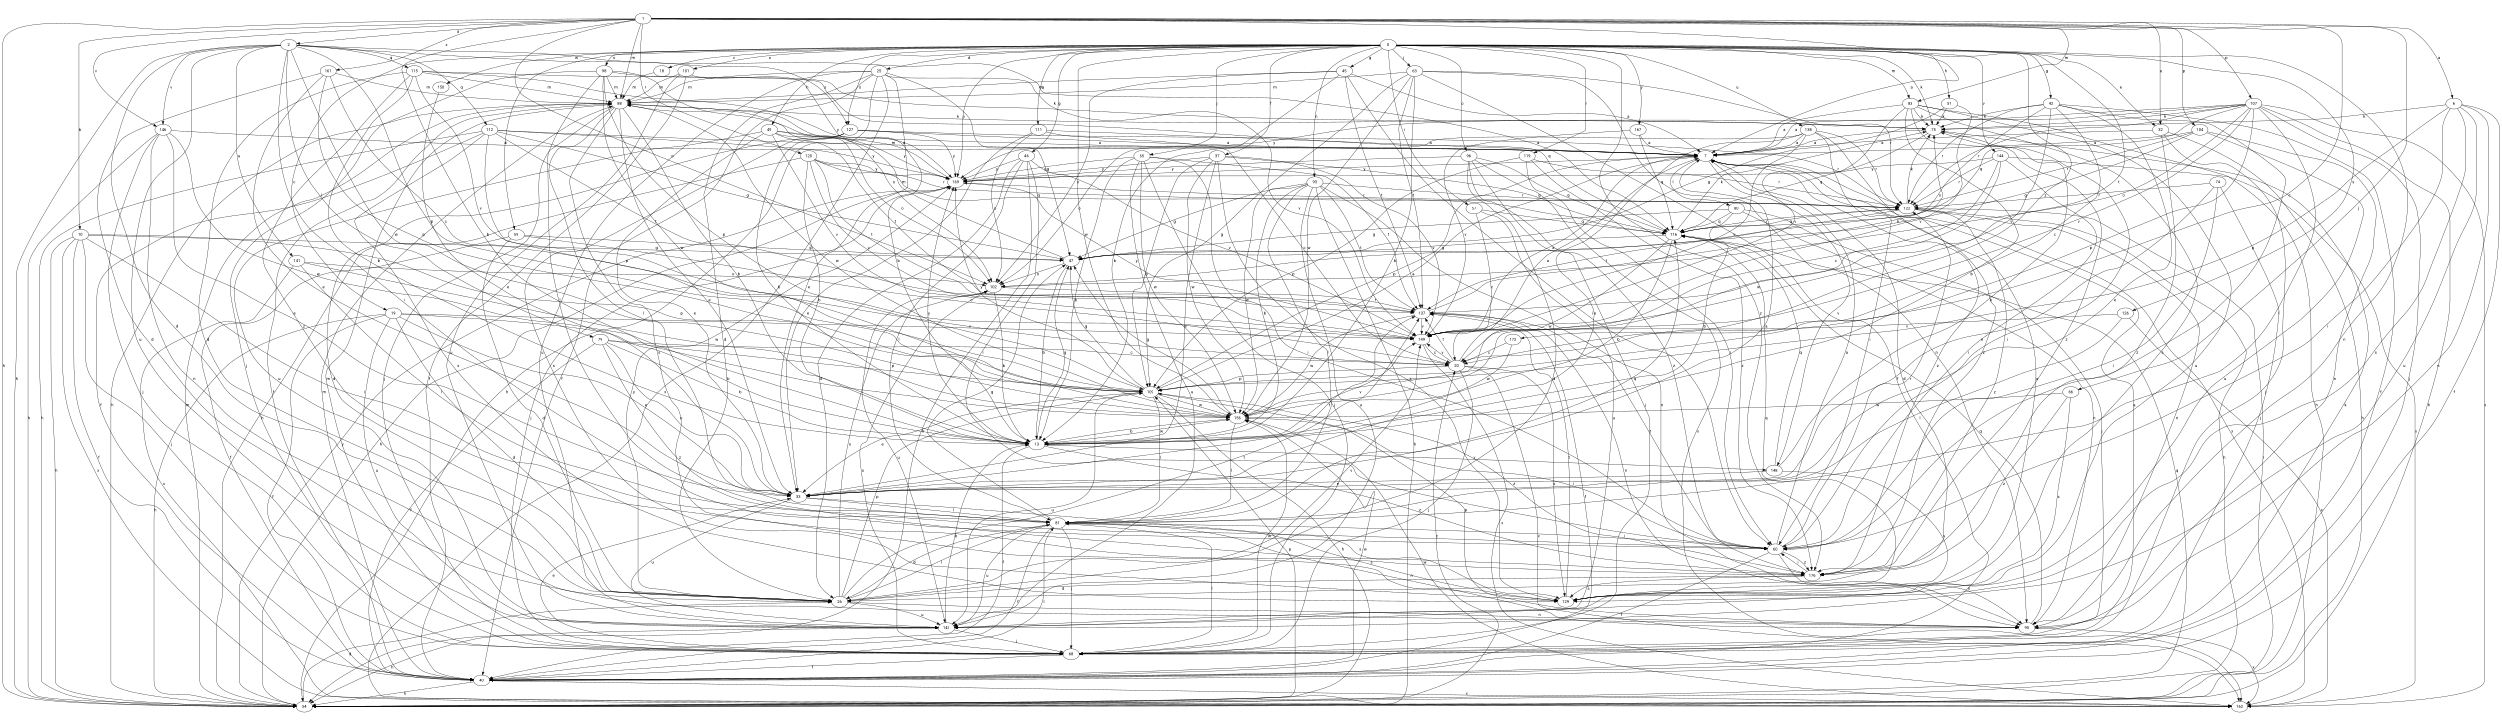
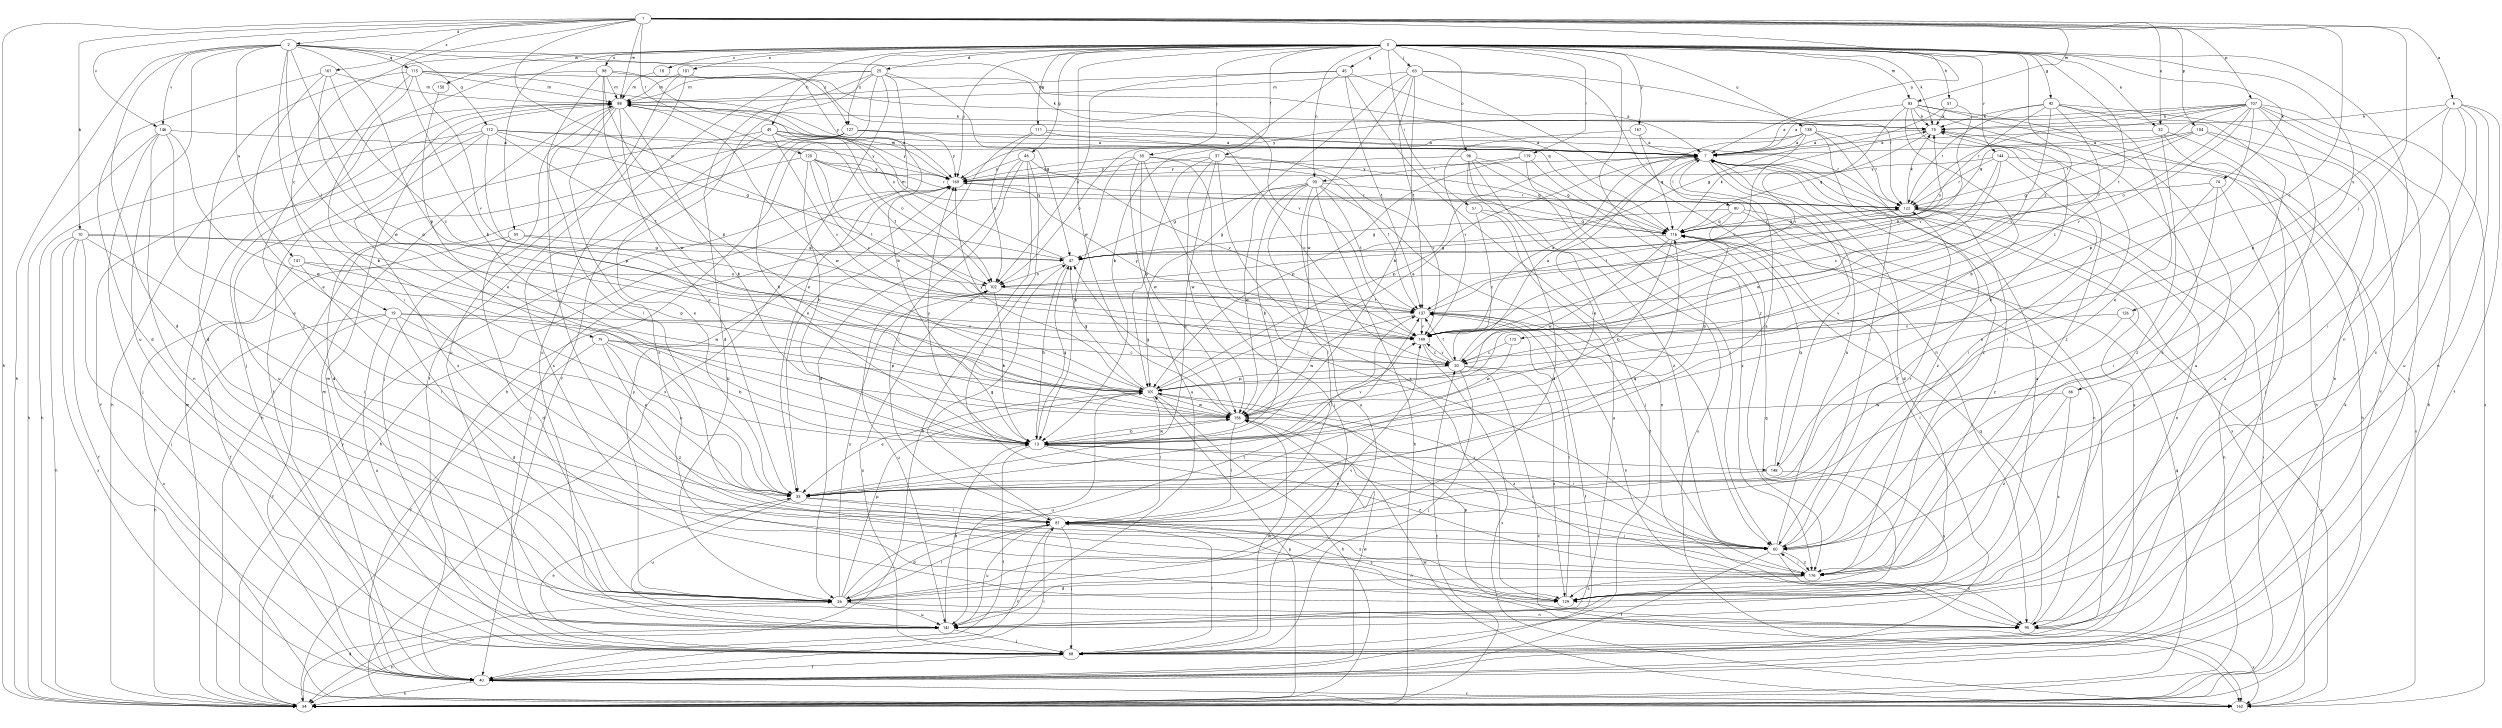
none -> (2085, 58)
(1715, 178) -> (1427, 168)
none -> (1408, 473)
